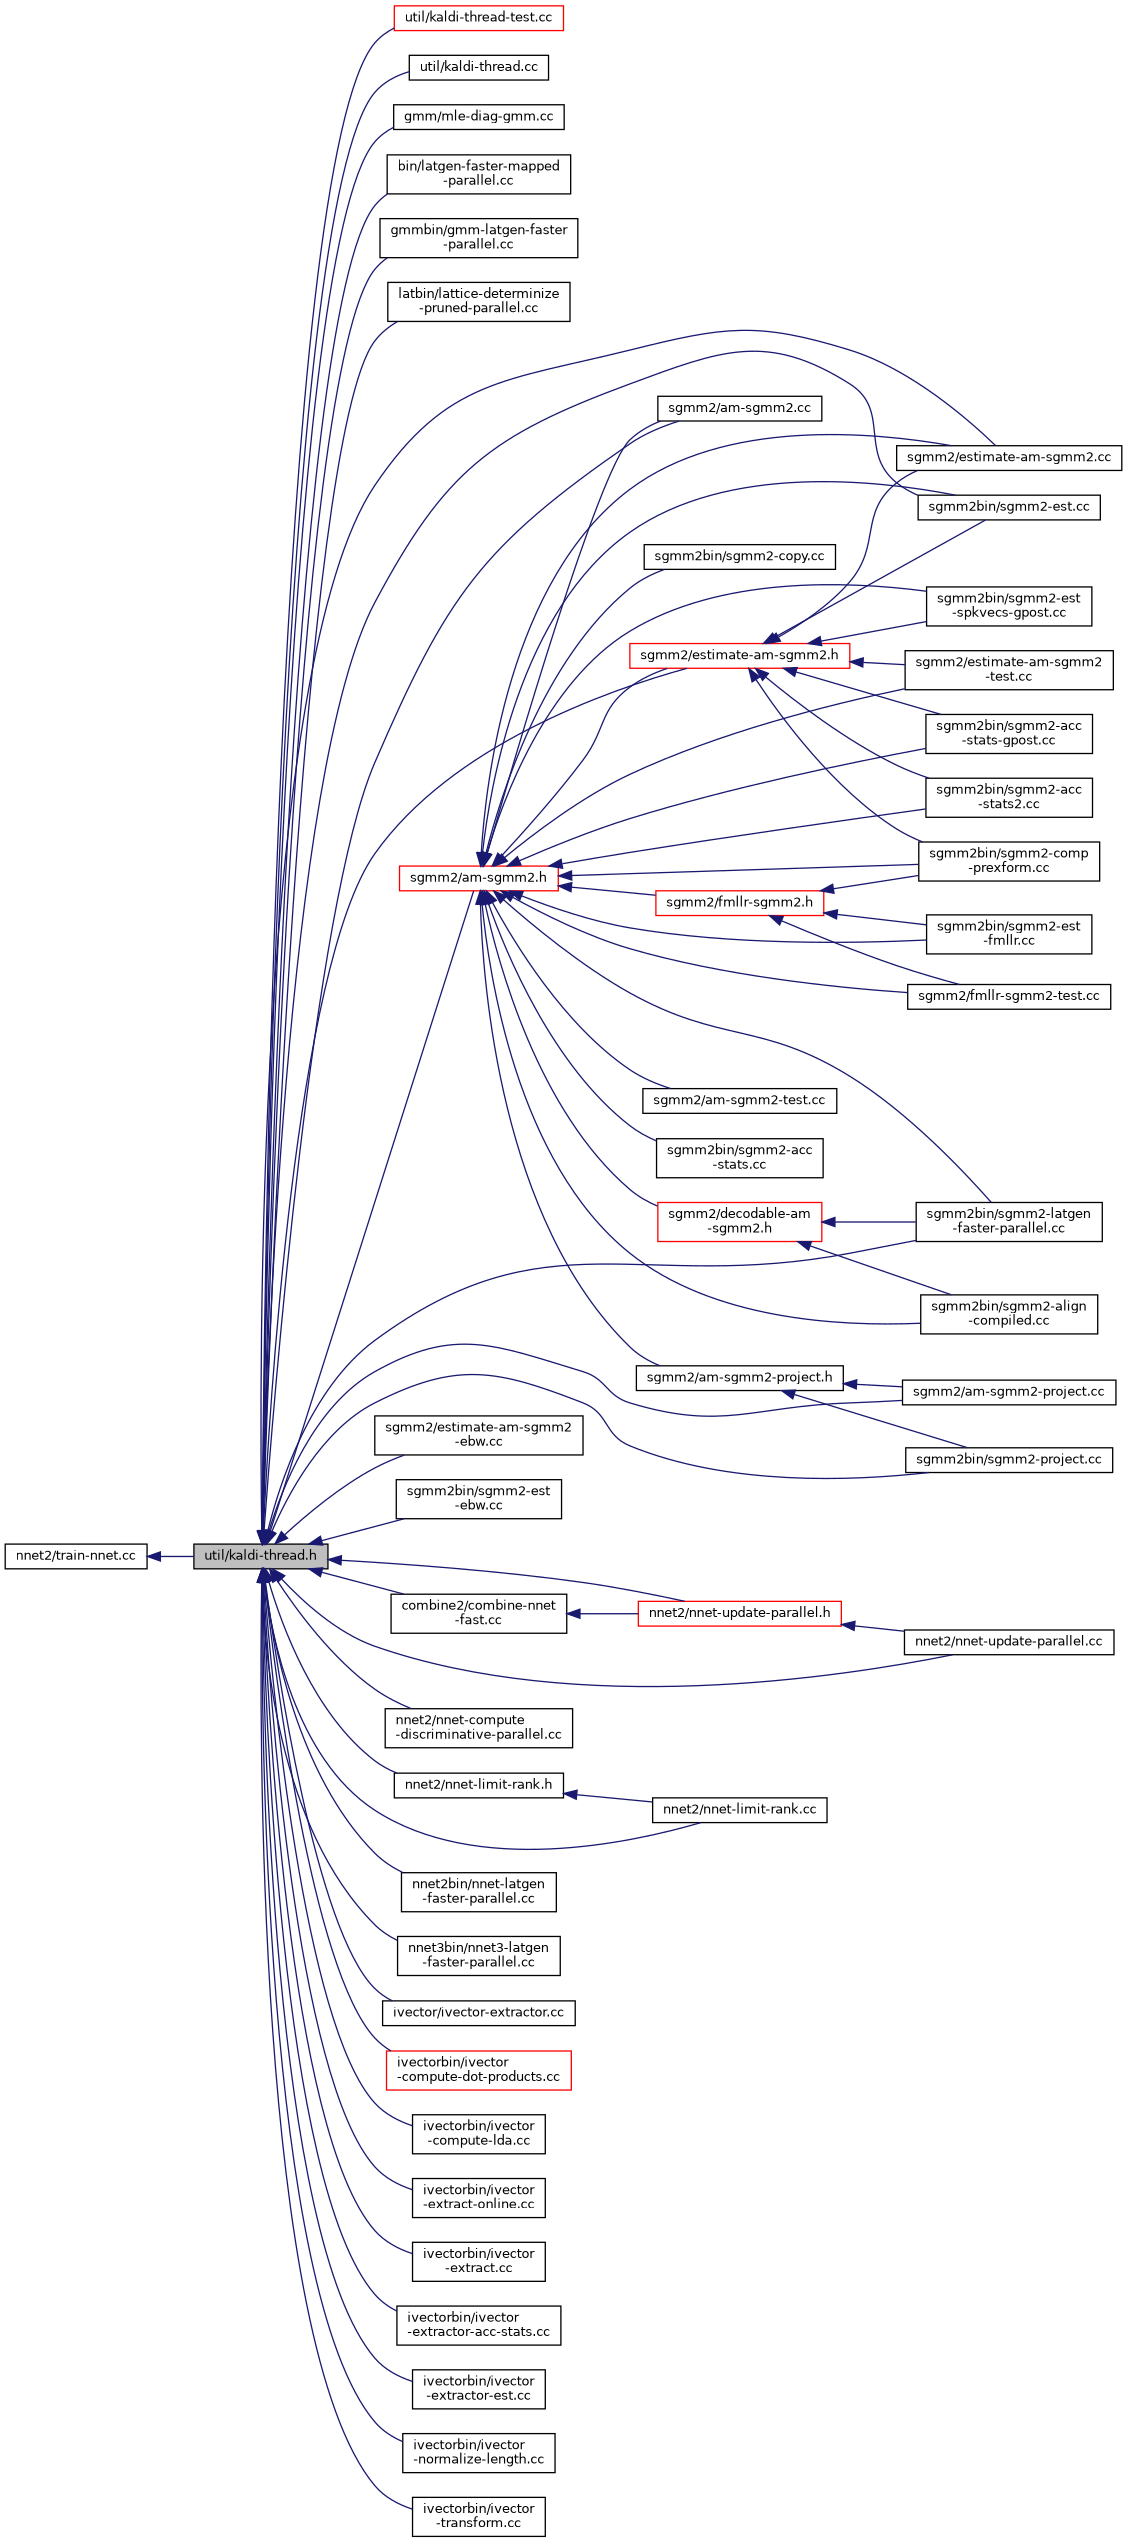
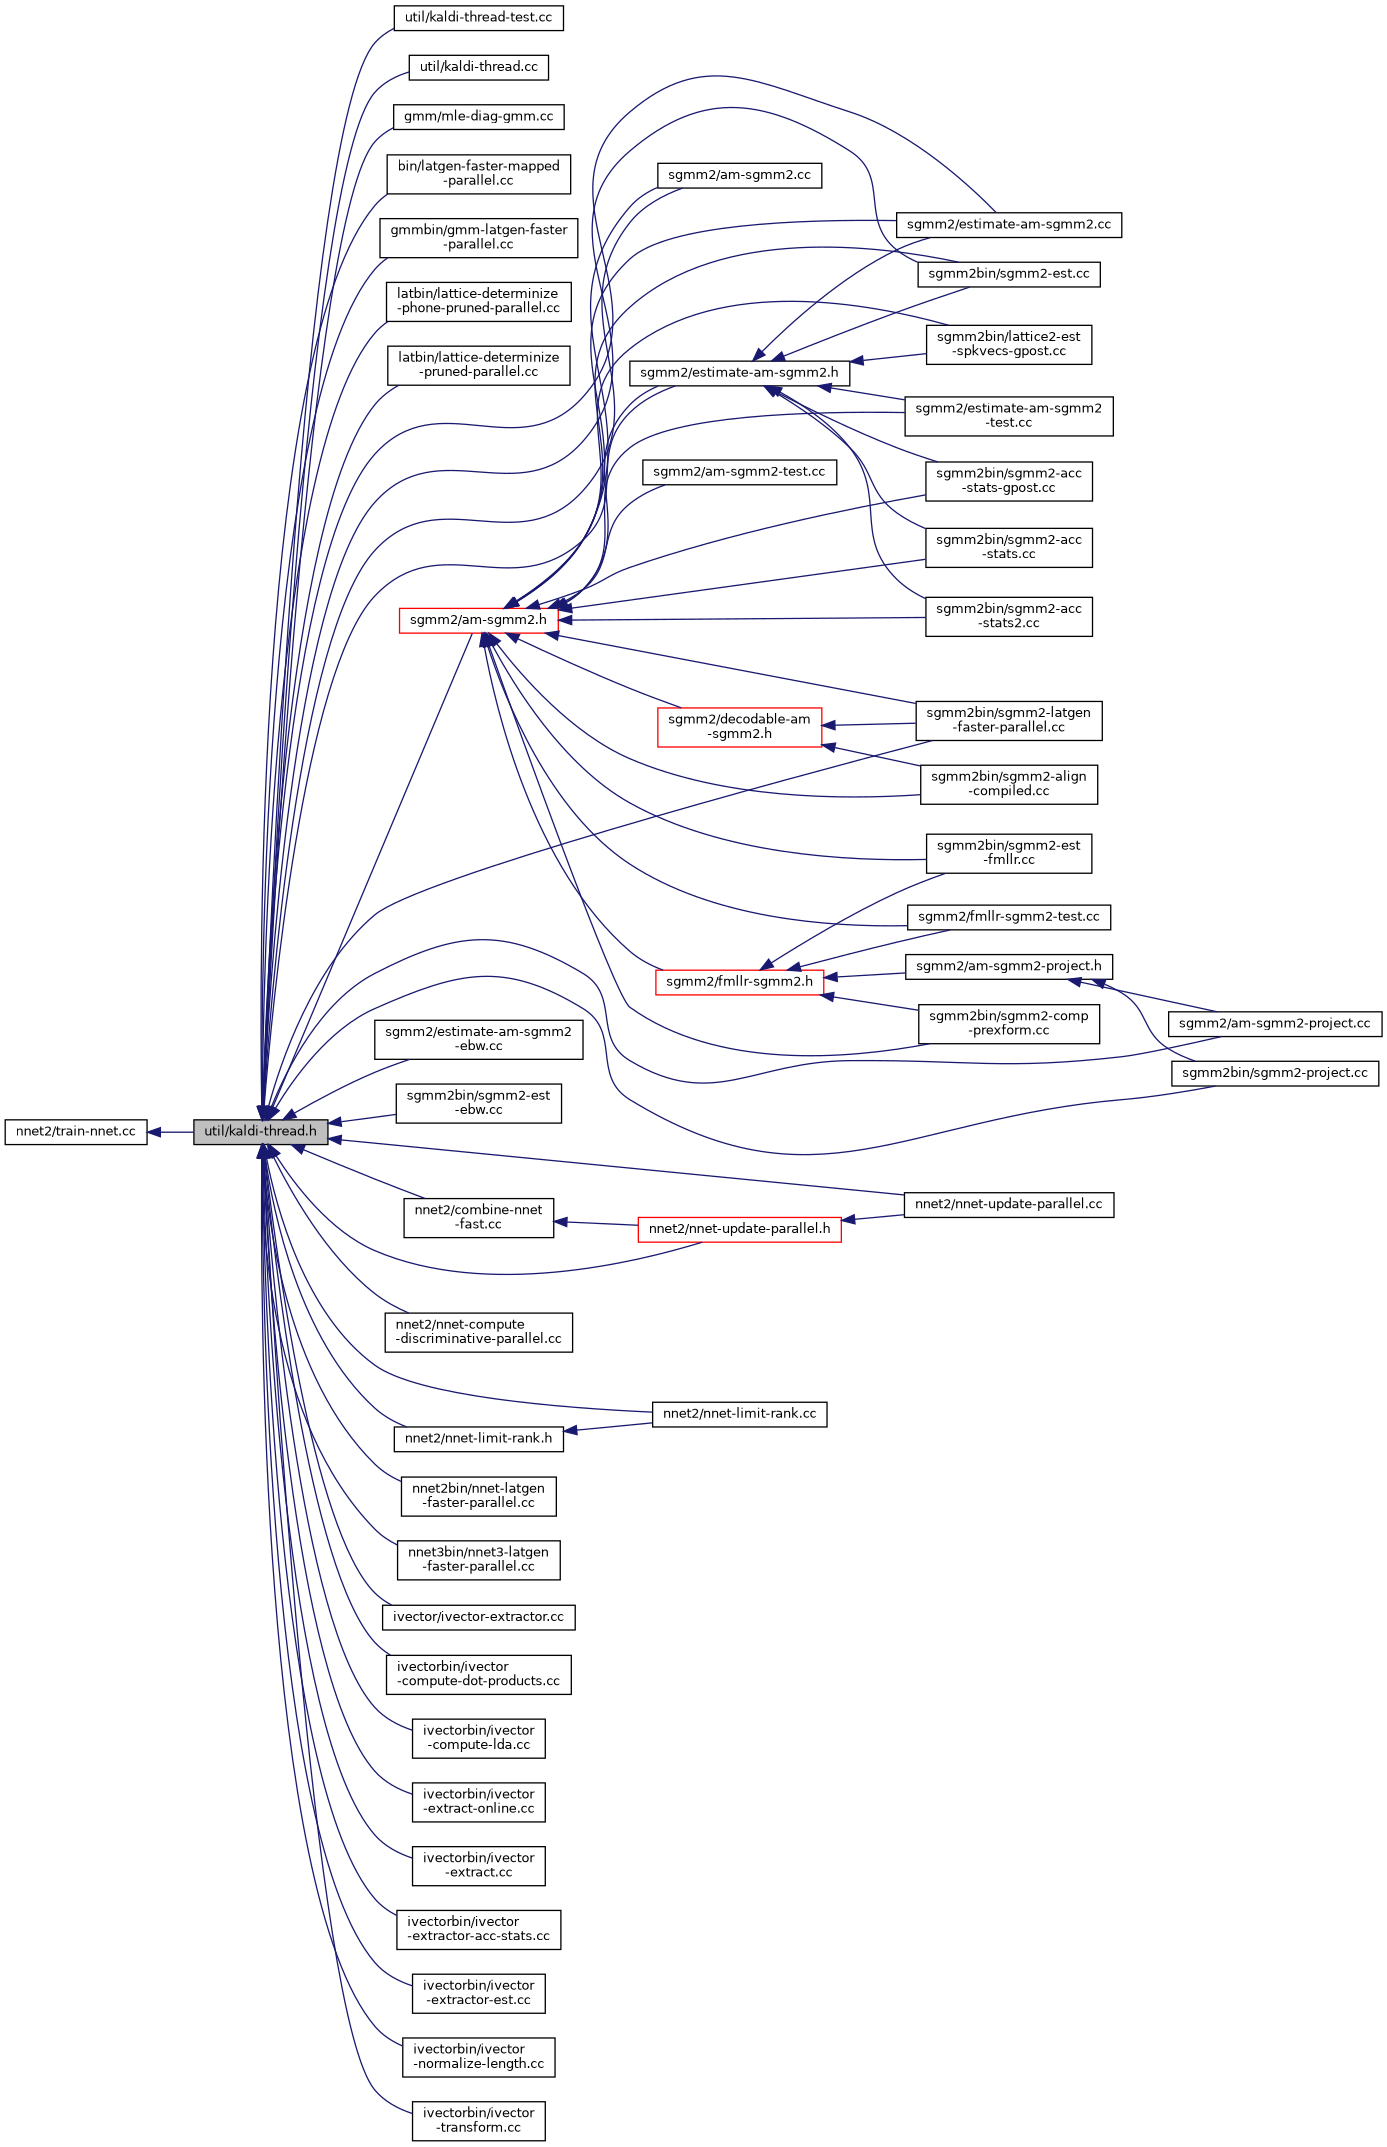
(479, 18) -> (479, 18)
none -> (479, 302)
(740, 557) -> none
(1009, 606) -> (1009, 345)
(740, 656) -> (740, 373)
(833, 776) -> (877, 492)
(522, 1157) -> (872, 975)
(479, 1614) -> (479, 1218)
(479, 2071) -> (479, 1675)
